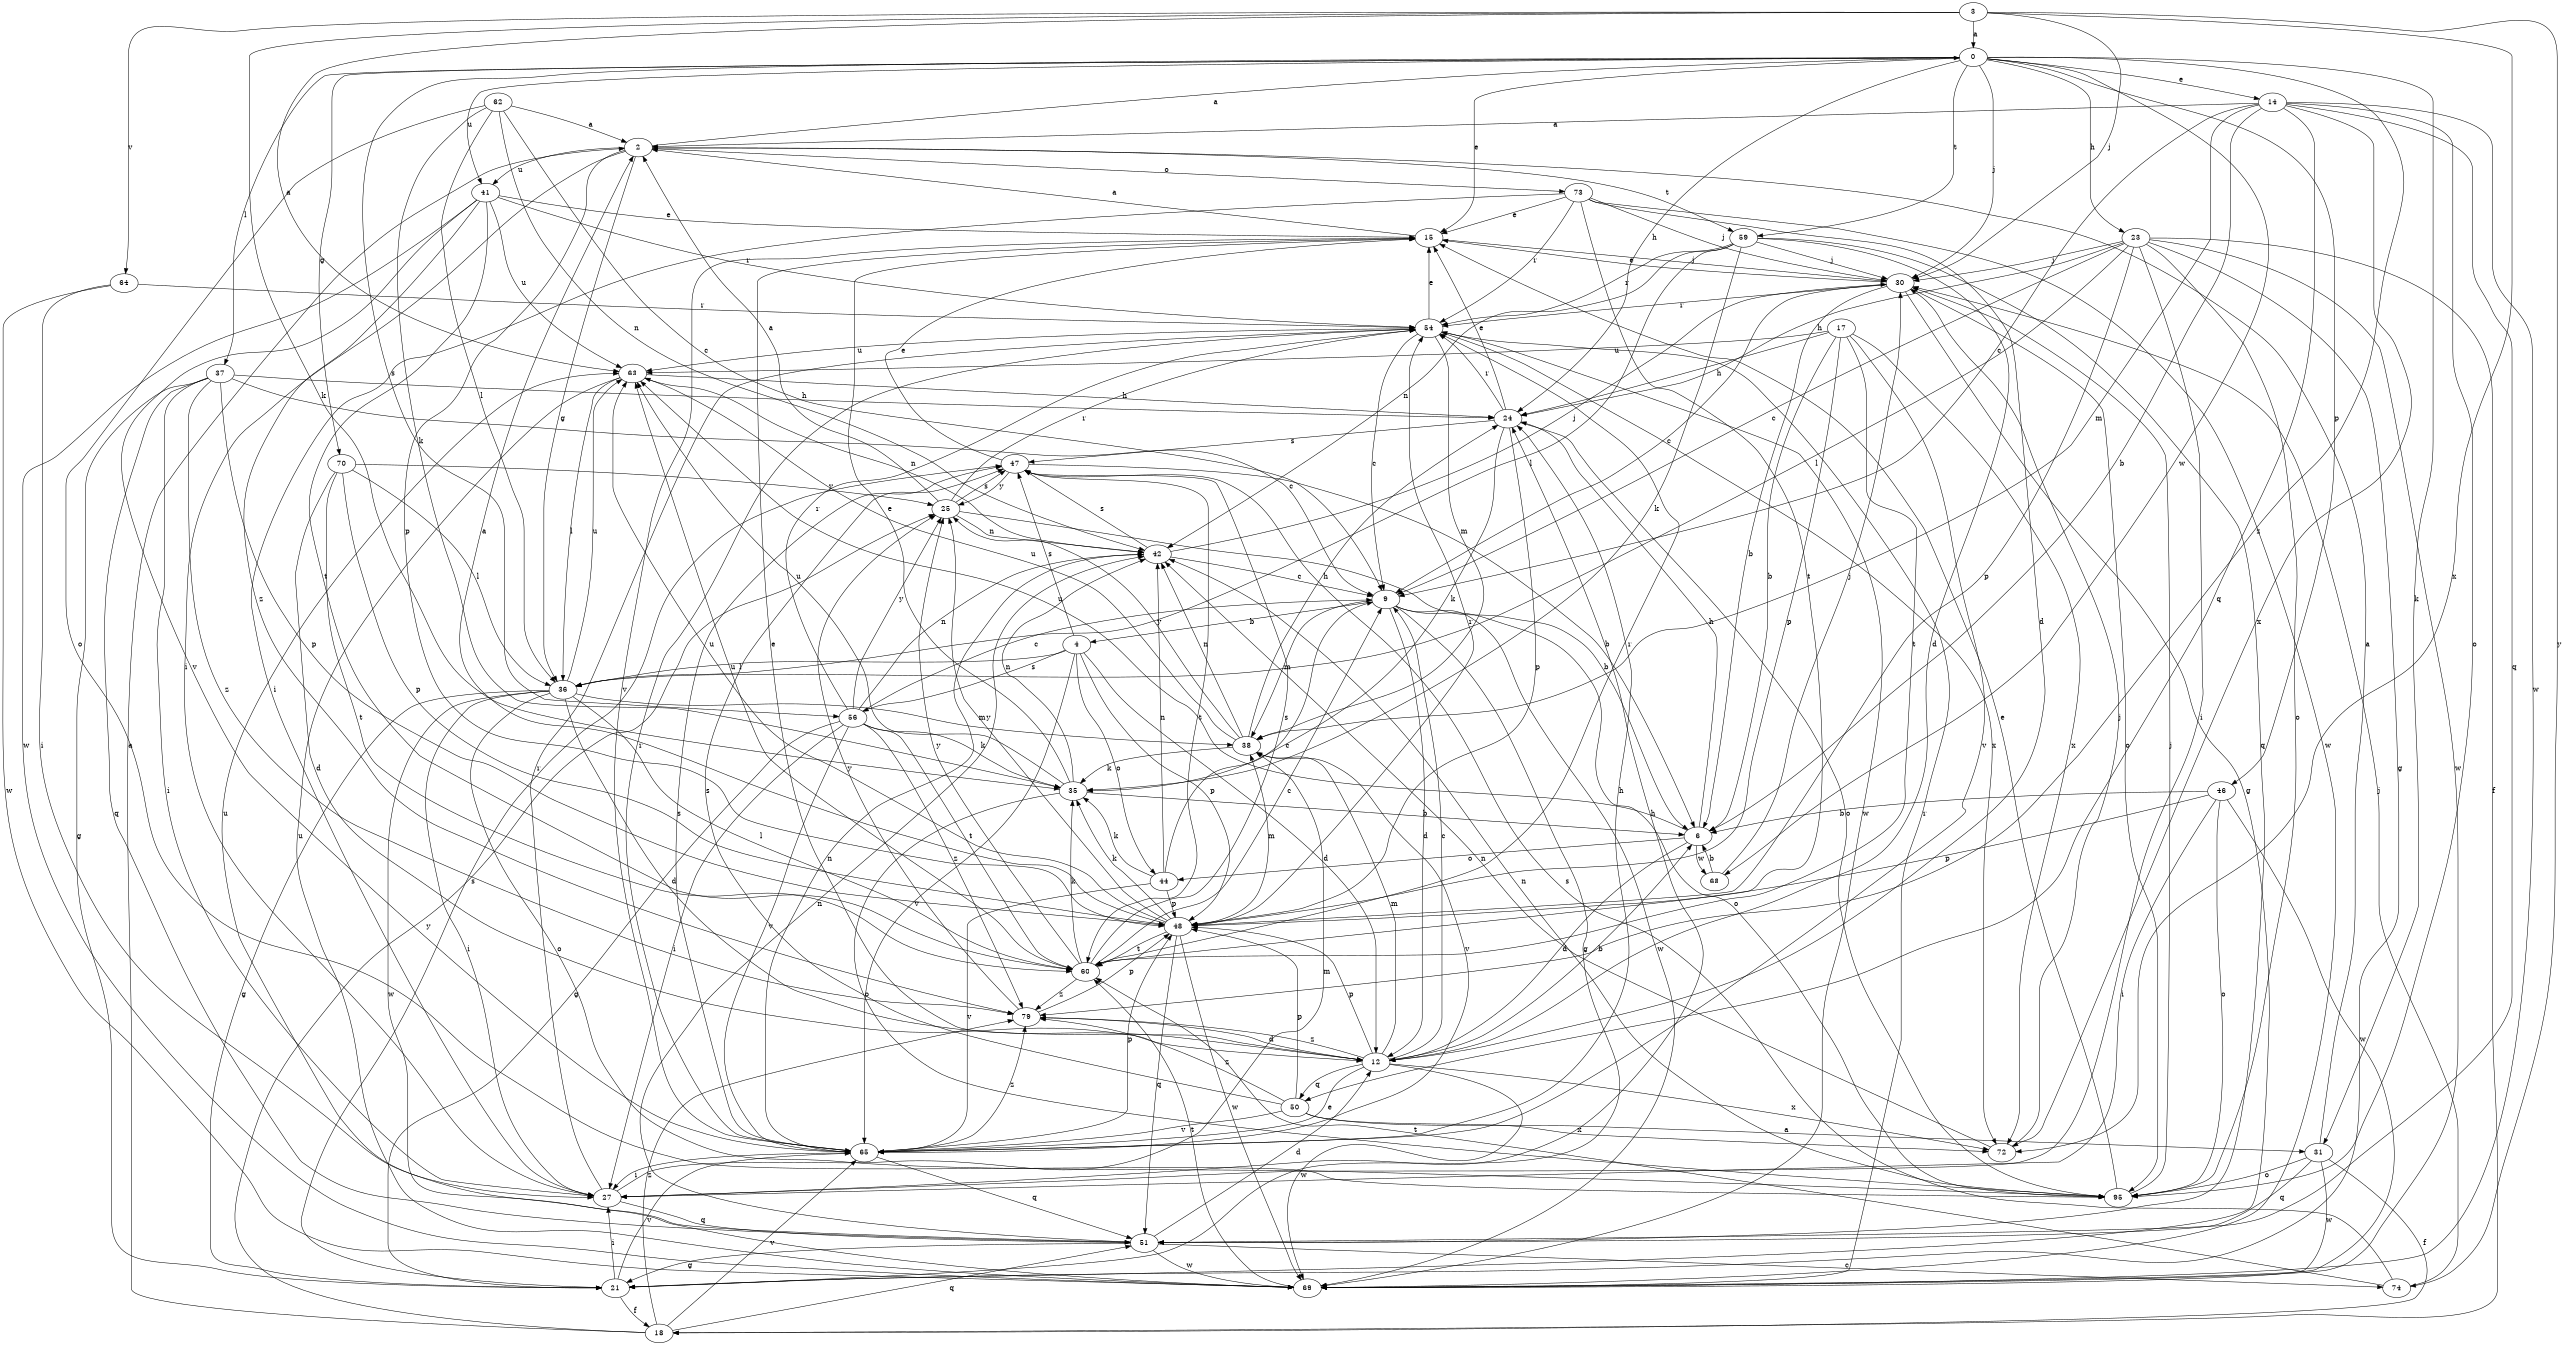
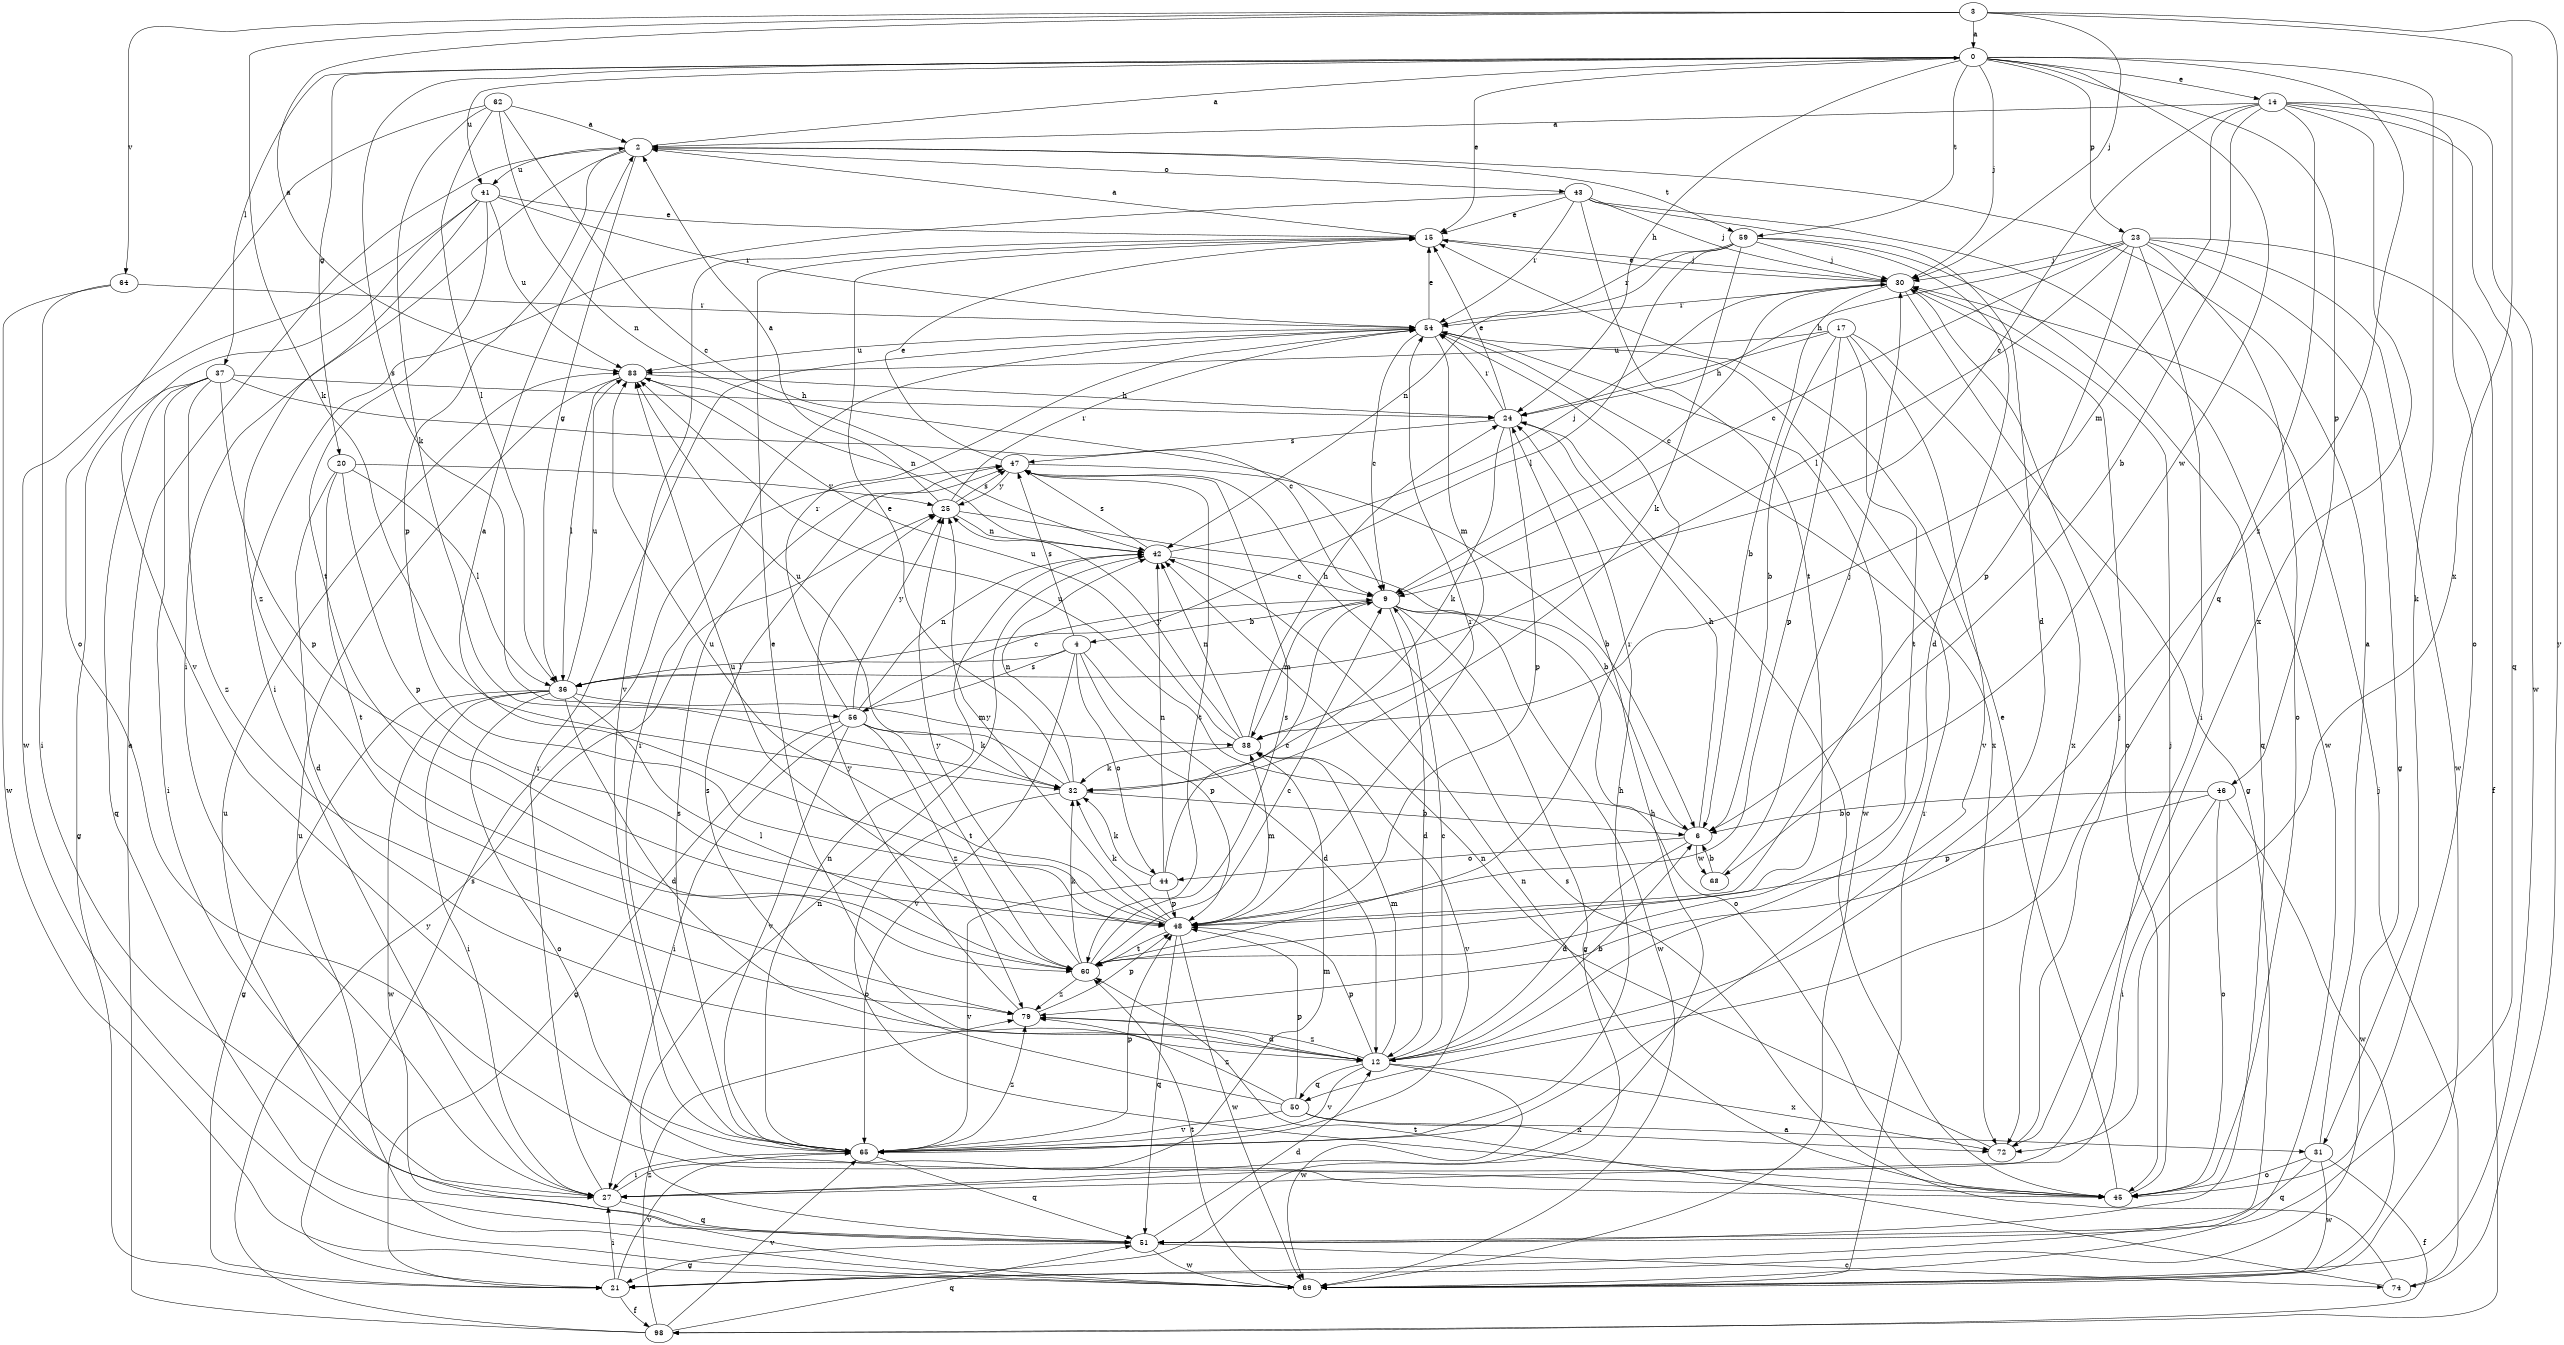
(2093, 148) -> (2093, 148)
(1579, 193) -> (1579, 193)
(633, 373) -> (633, 373)
(342, 464) -> (342, 464)
(1073, 791) -> (1073, 791)
(1330, 1107) -> (1330, 1107)
(2118, 1198) -> (2118, 1198)
(659, 1333) -> (659, 1333)
